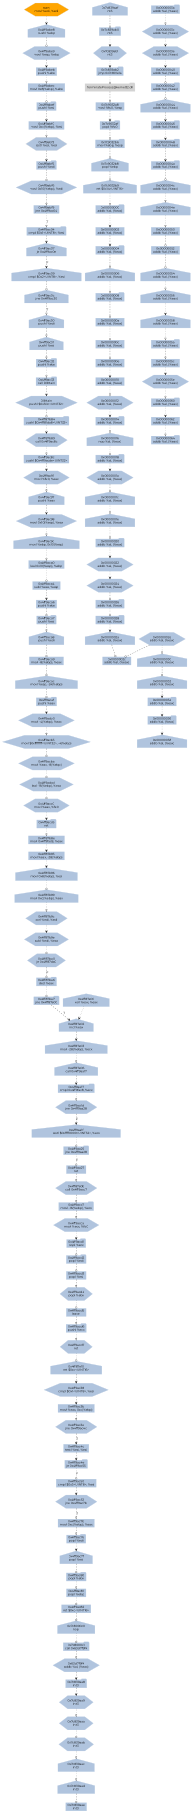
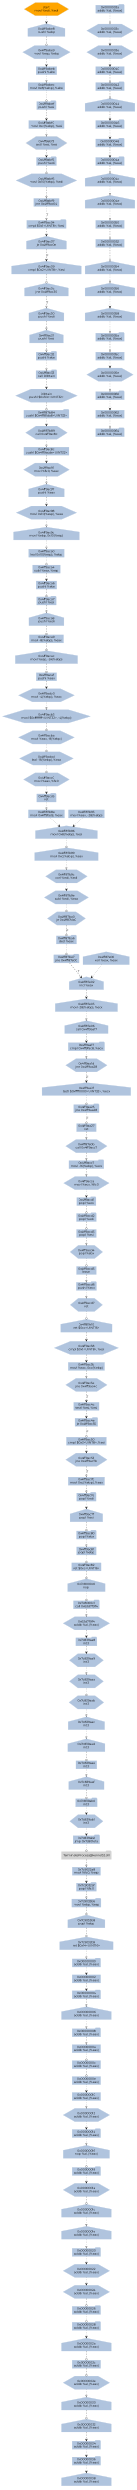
(138, 651) -> (86, 2371)
(46, 702) -> (46, 677)
(46, 847) -> (54, 822)
none -> (86, 1772)
